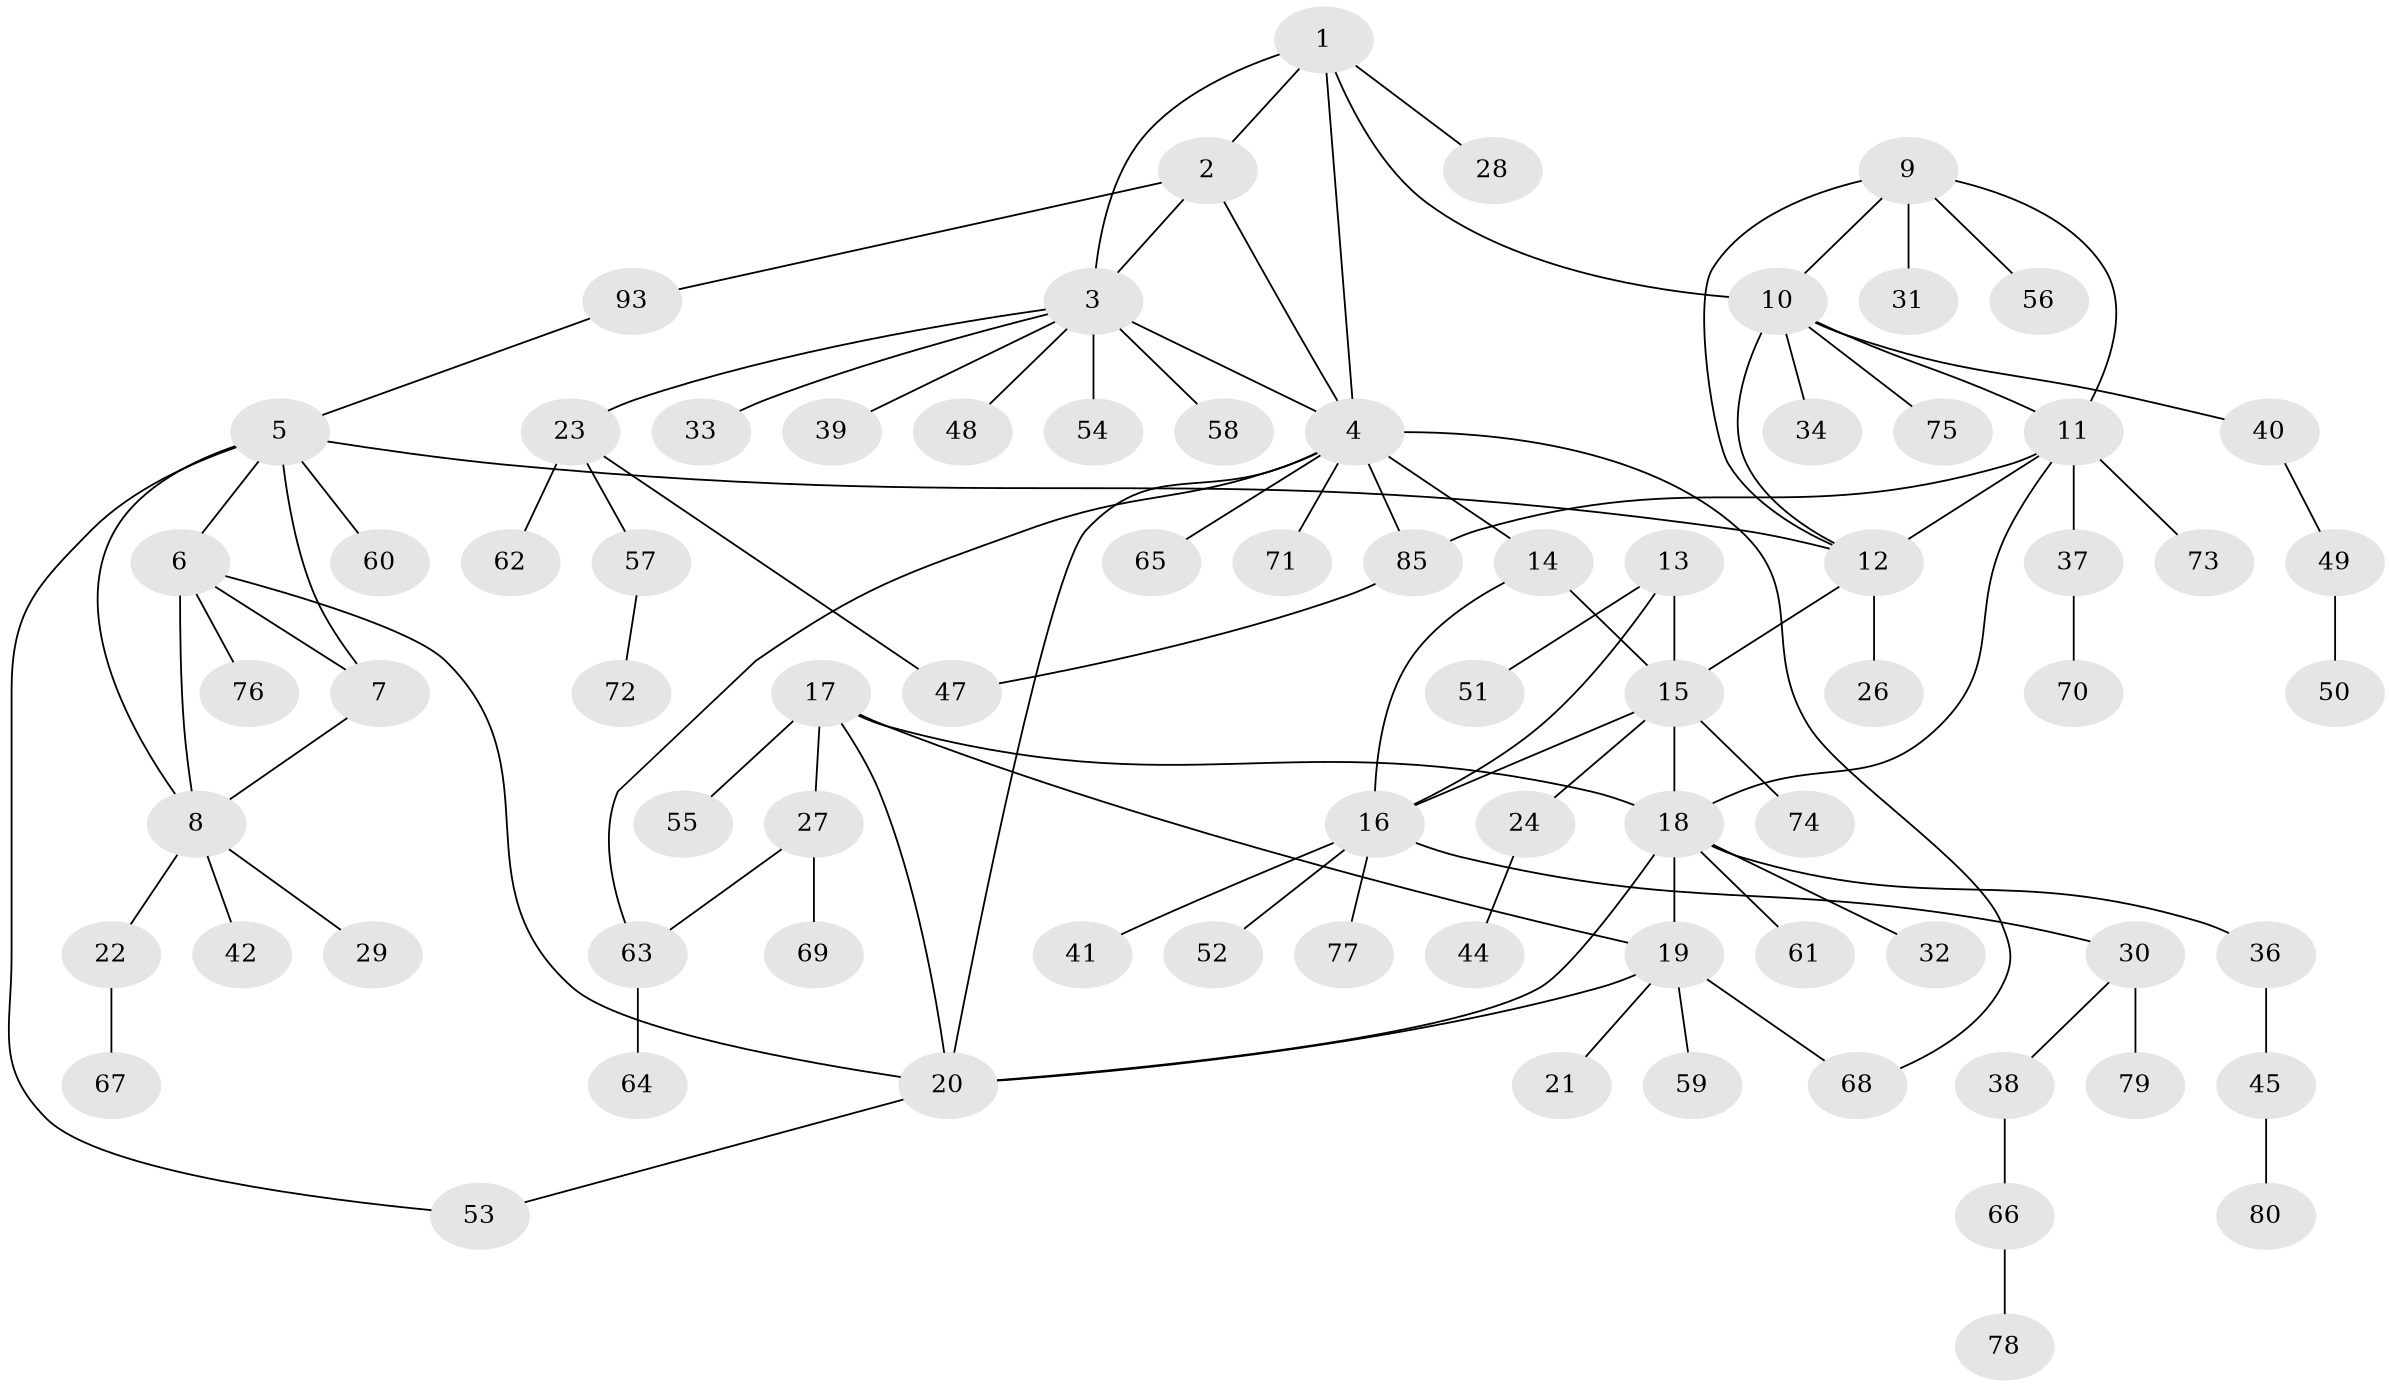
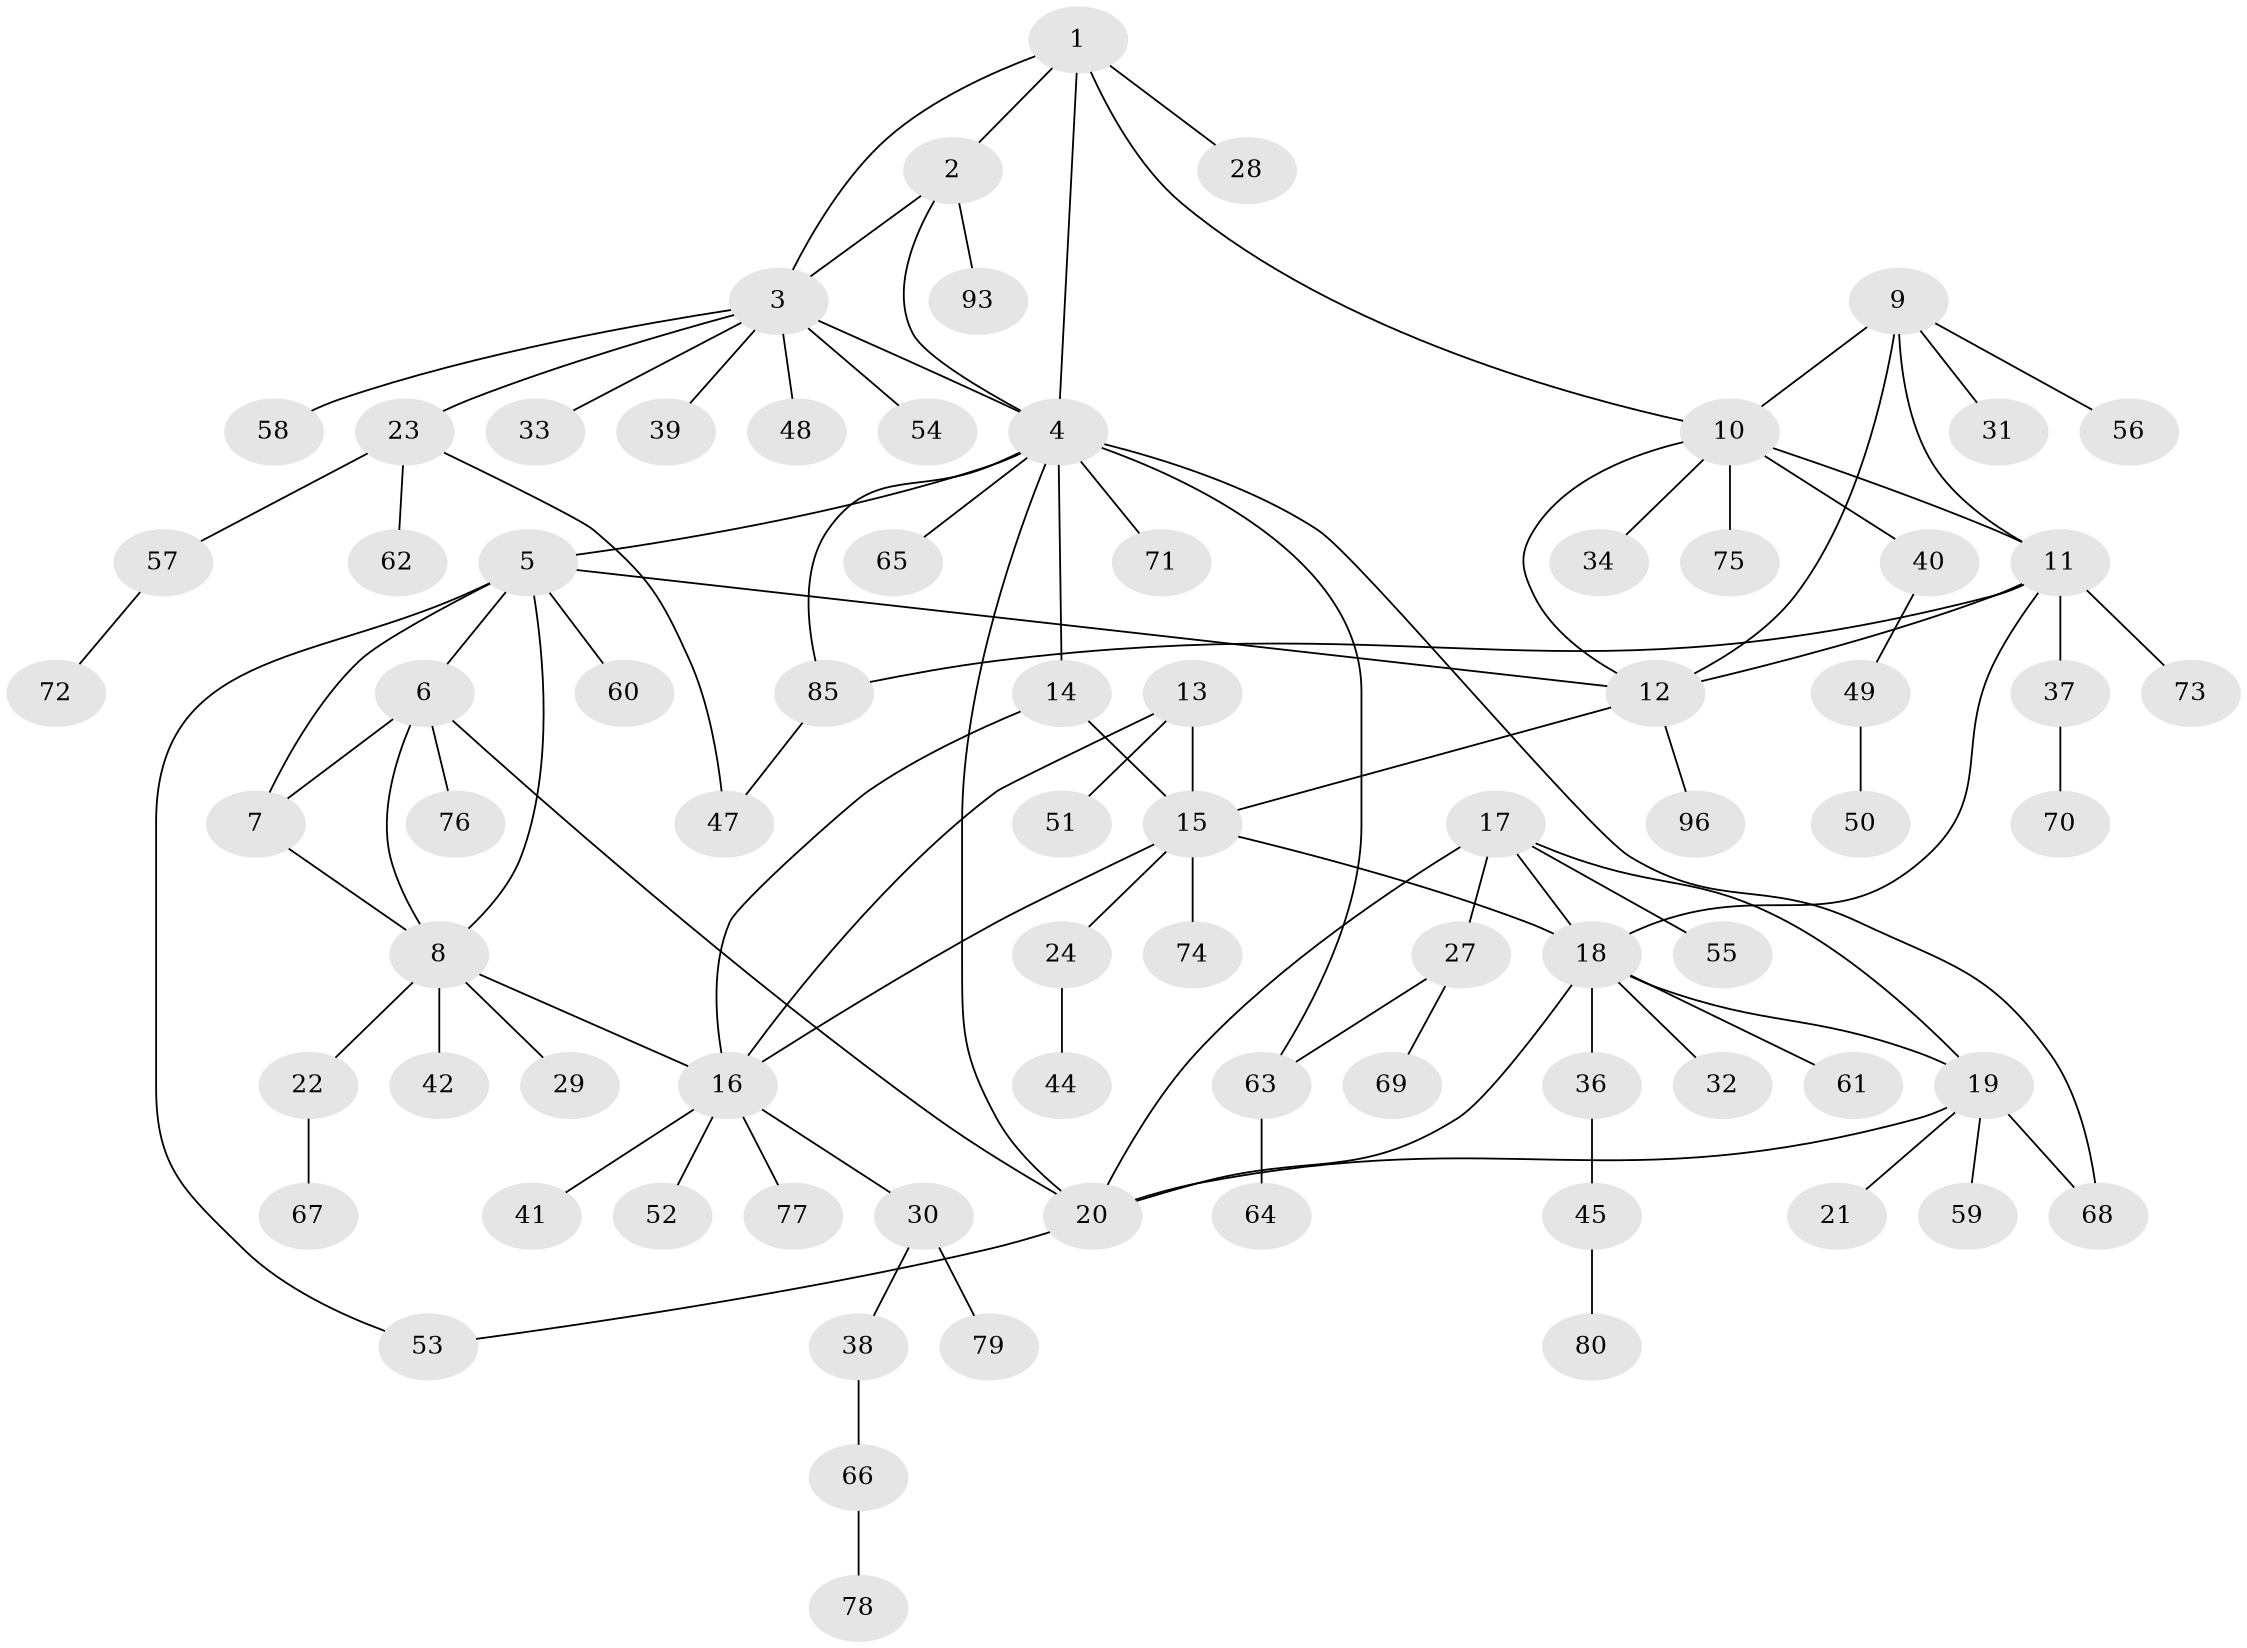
(456, 367) -> (801, 516)
(1874, 693) -> (1695, 824)
none -> (584, 1020)
